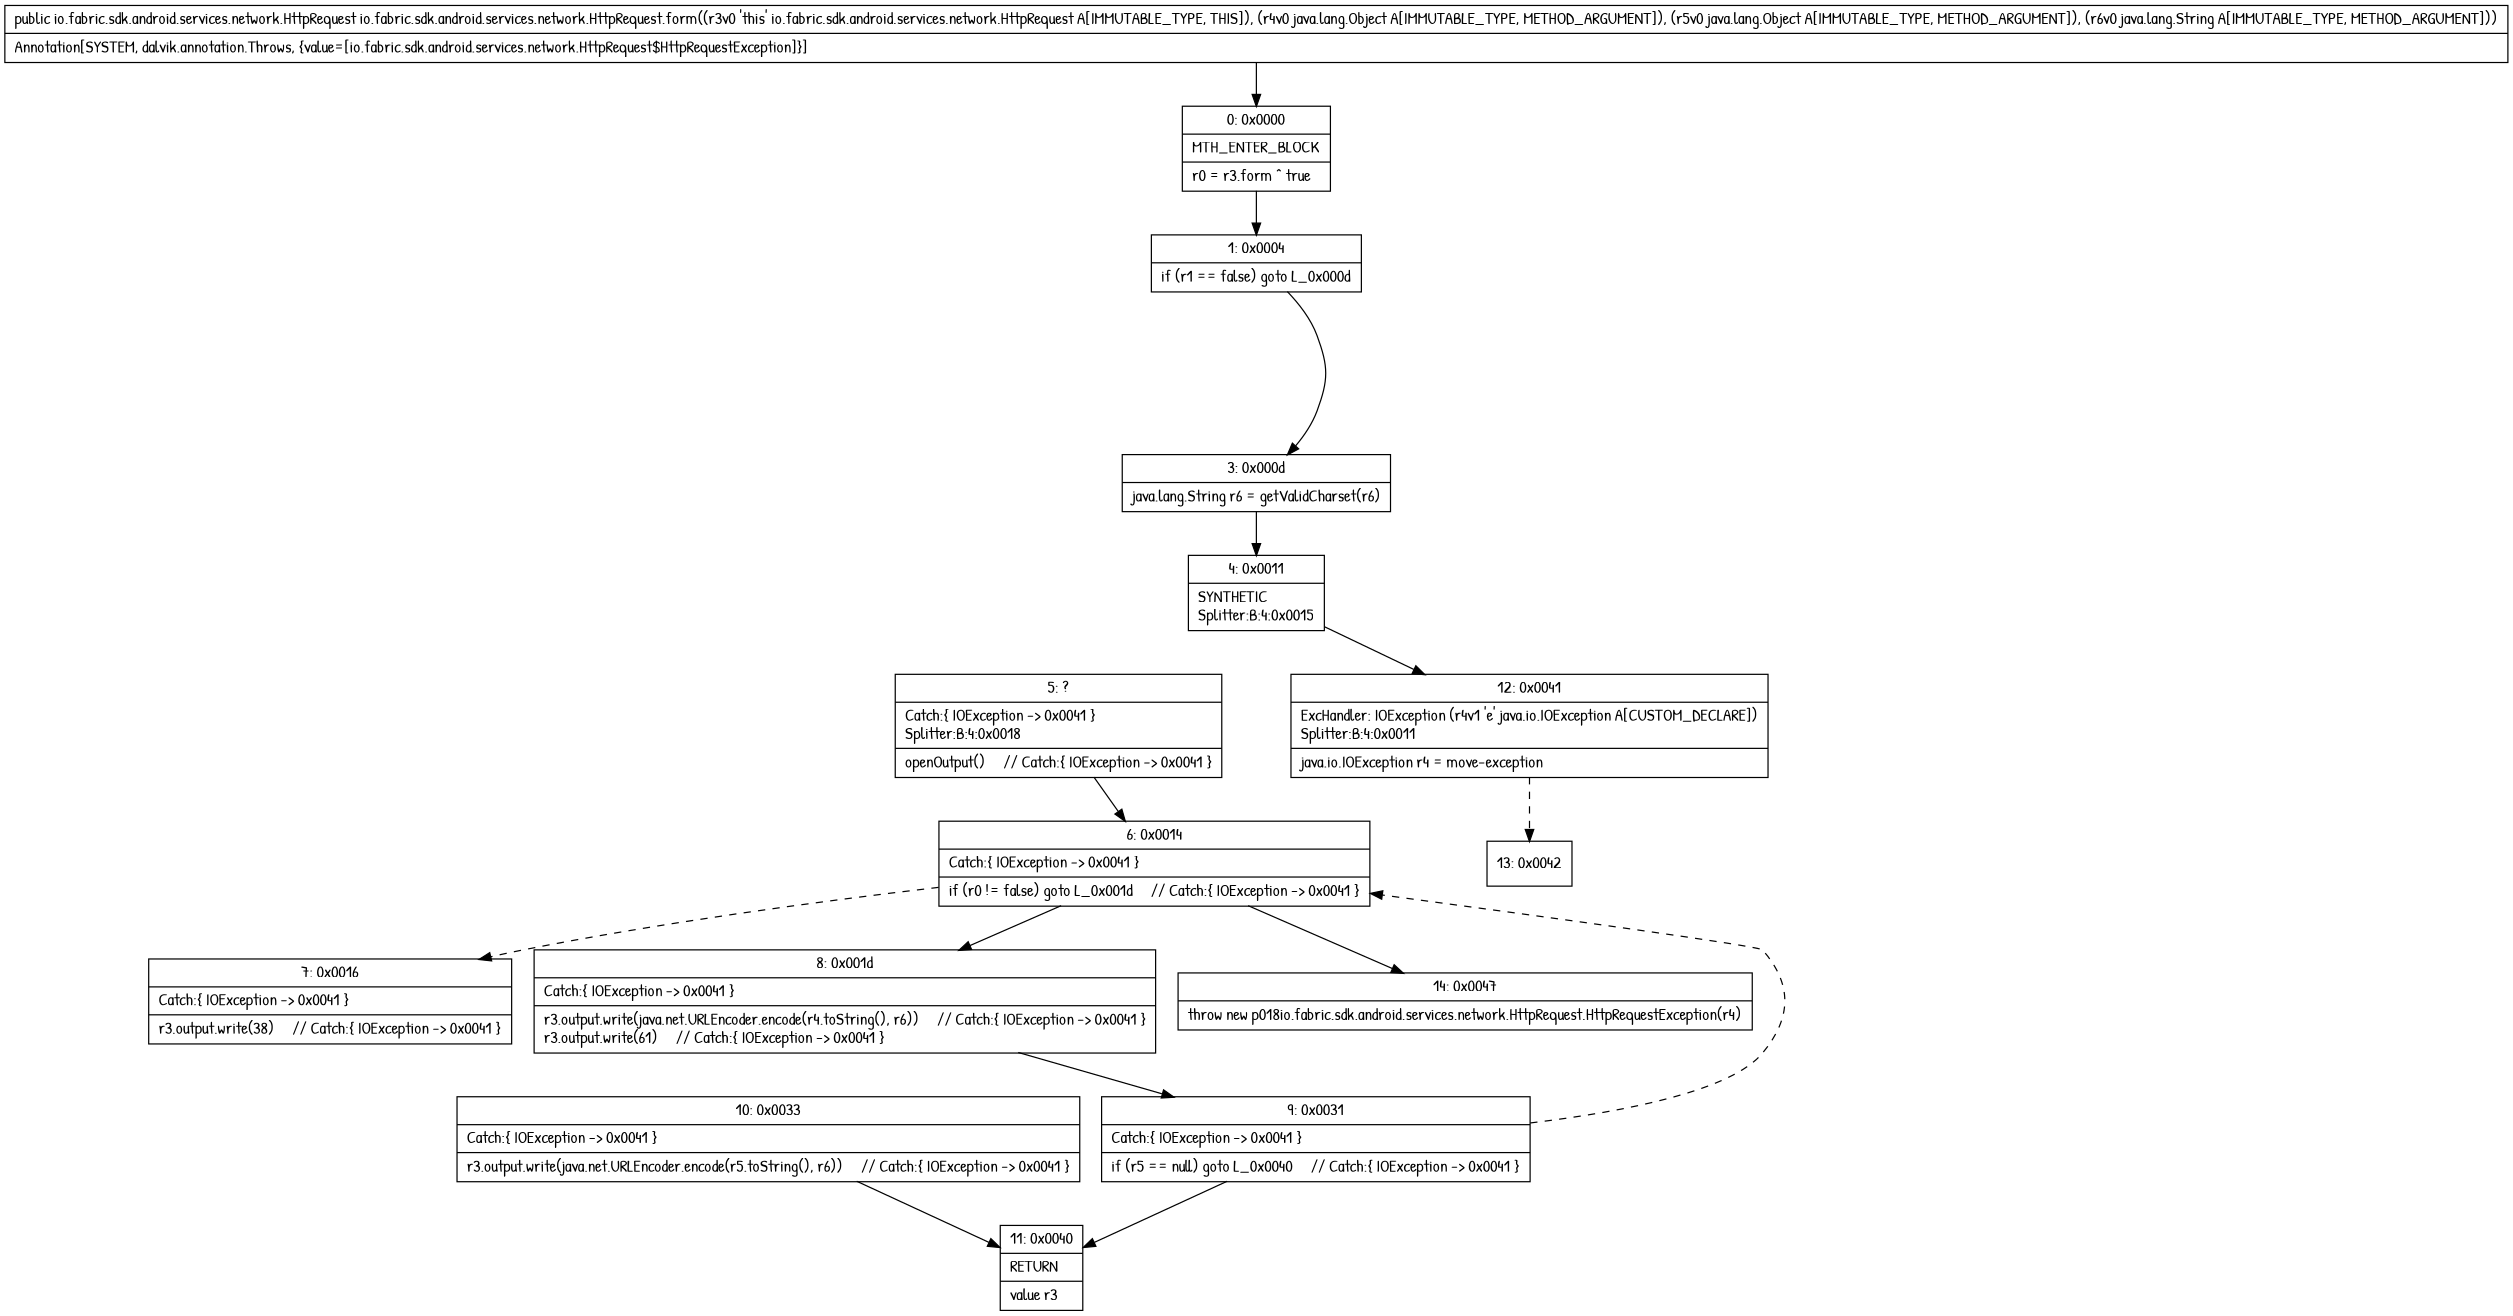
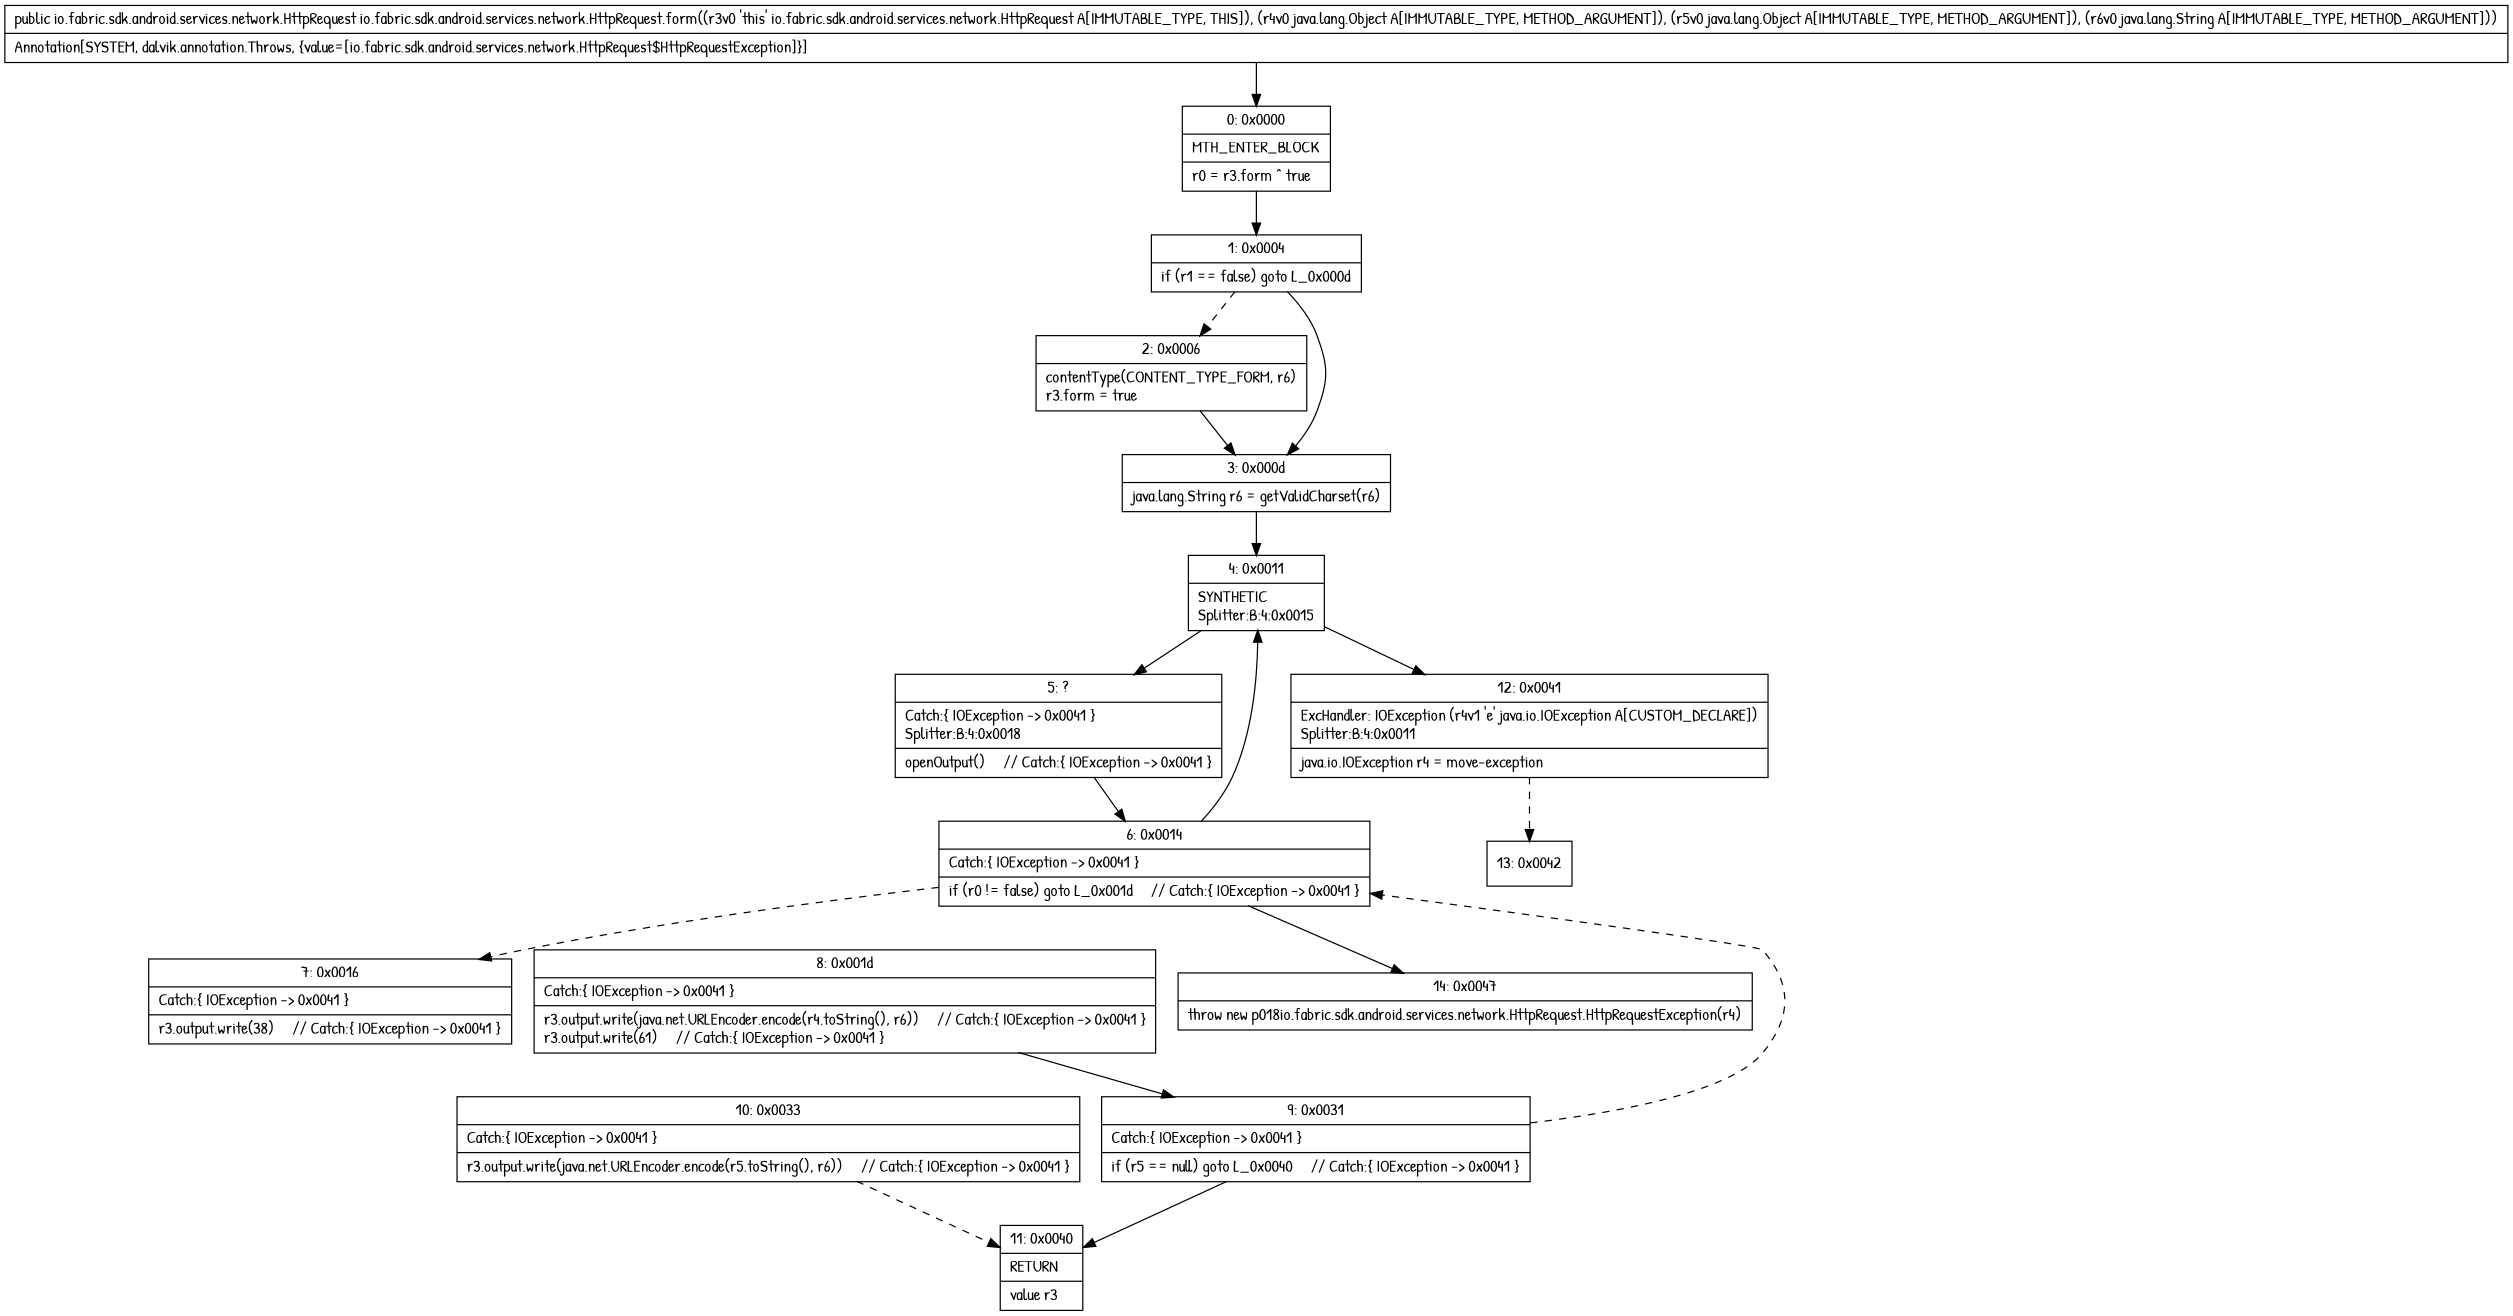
none -> (1171, 373)
none -> (1173, 649)
(1016, 926) -> (1246, 738)
(923, 1212) -> (923, 1212)
